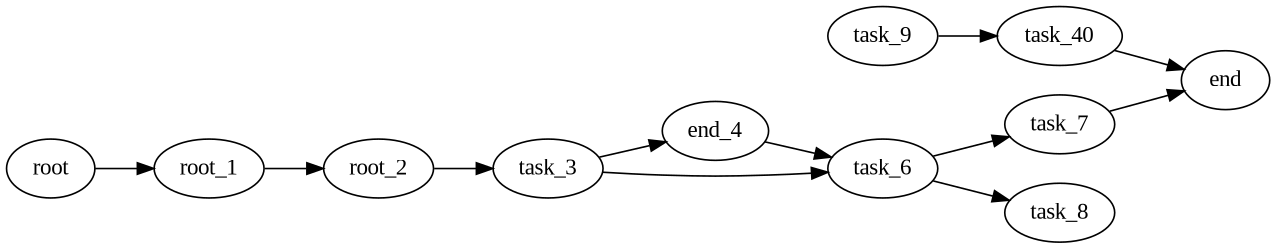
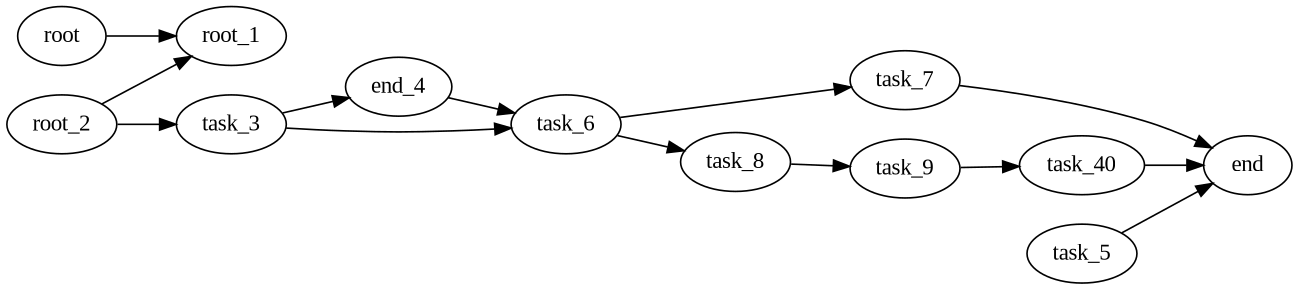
none -> (812, 165)
(286, 169) -> (139, 84)
none -> (1082, 254)
